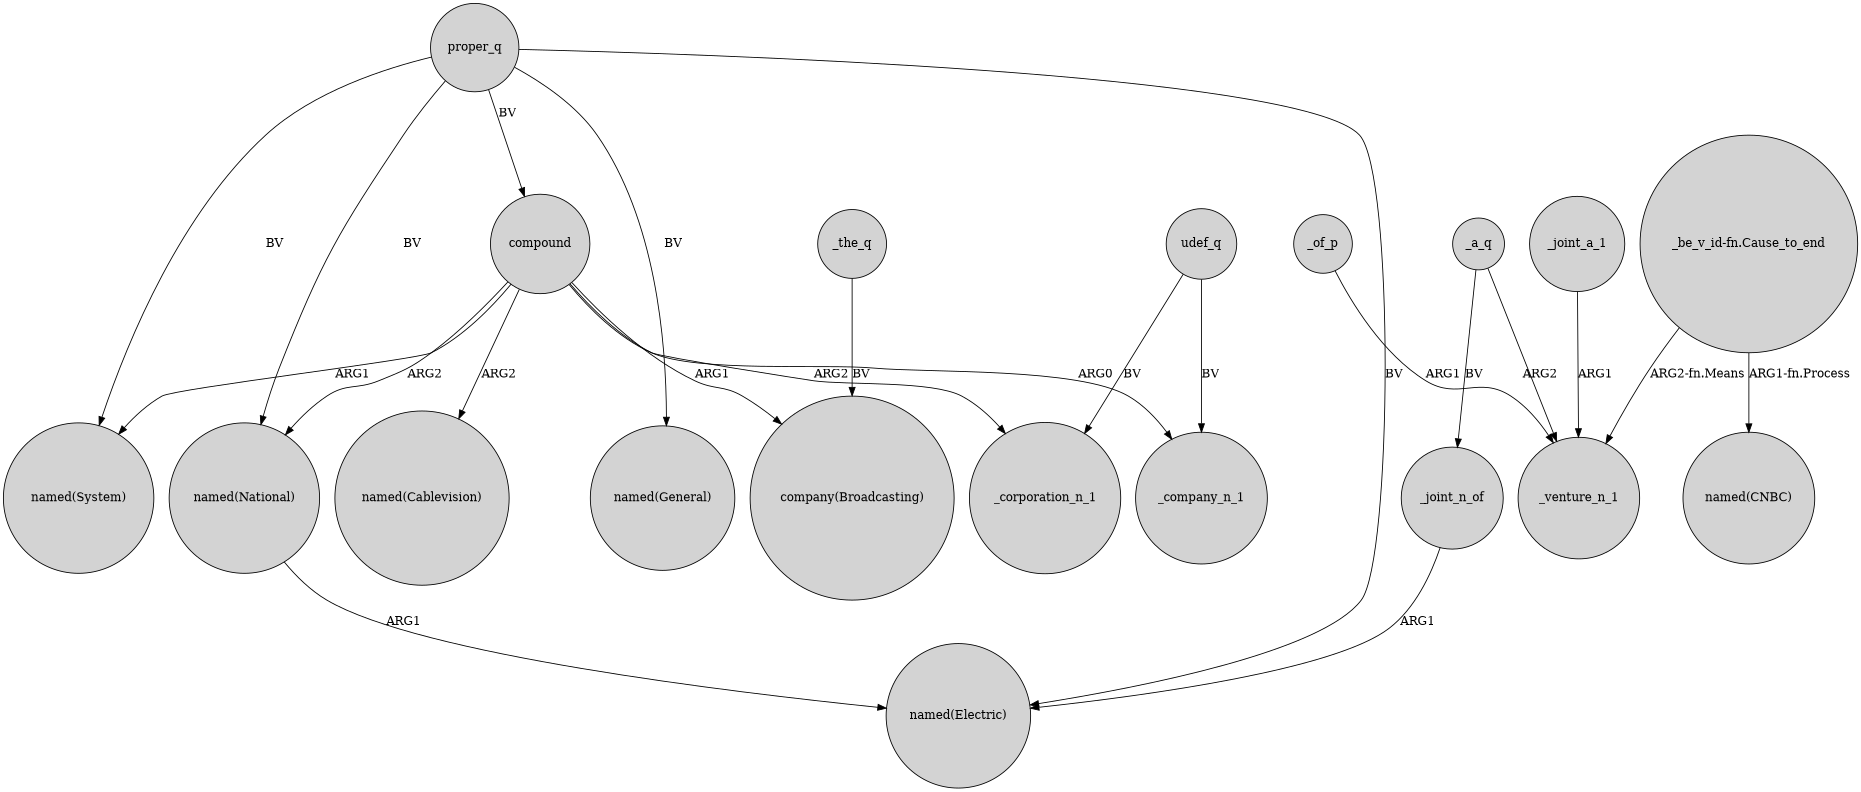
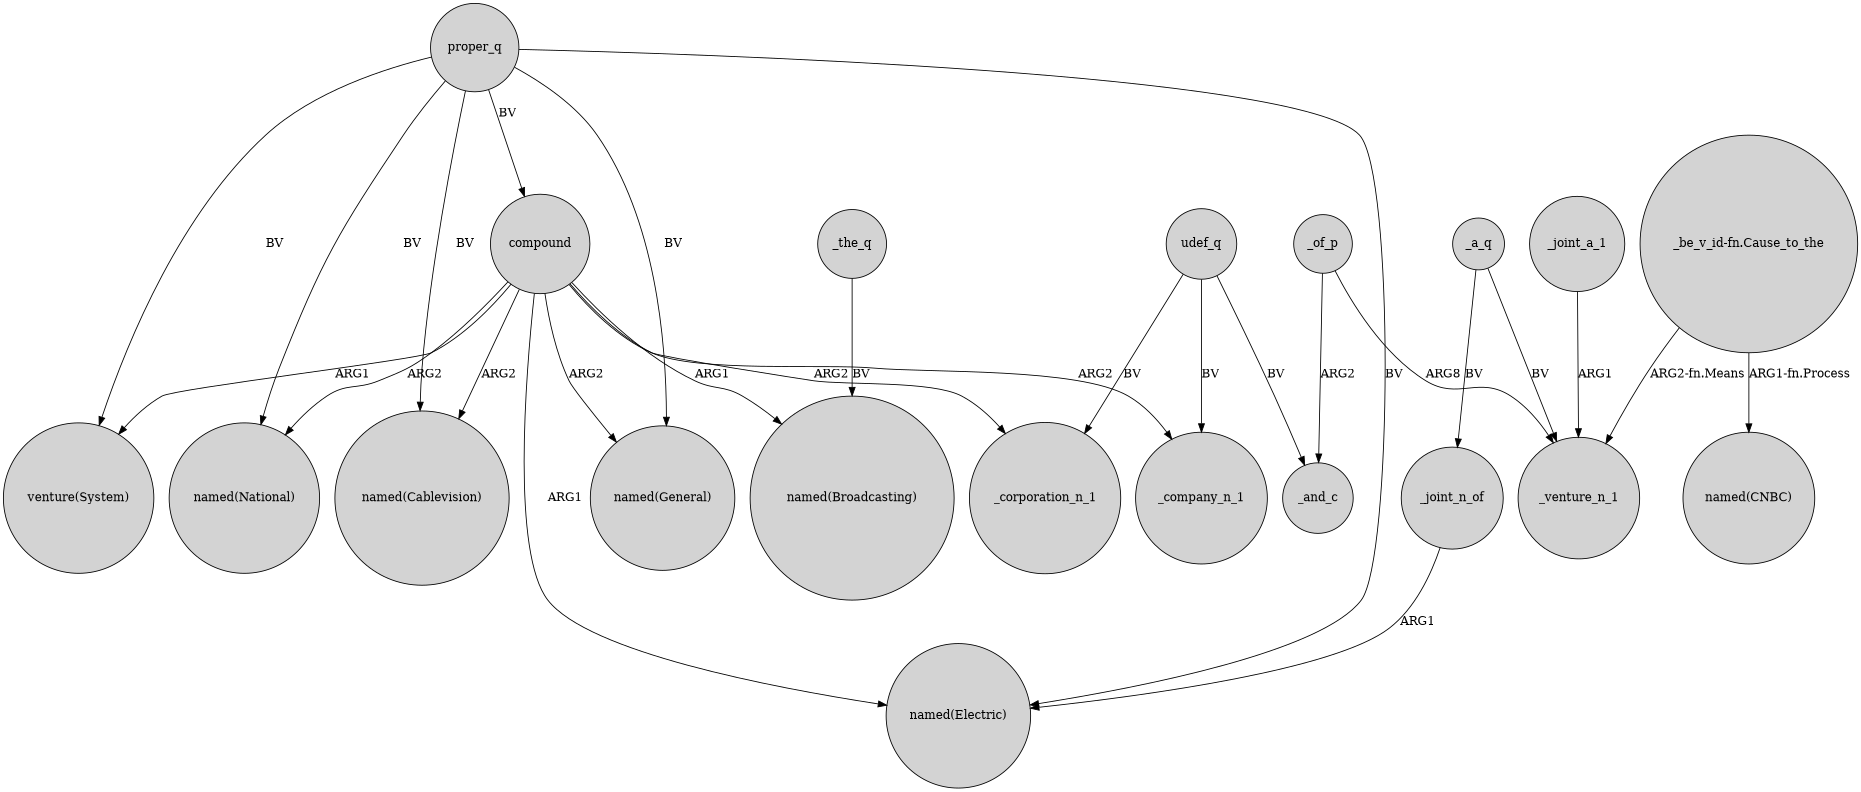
(1749, 244) -> (1749, 244)
none -> (437, 246)
none -> (565, 371)
(1096, 374) -> (1096, 374)
(1443, 374) -> (1443, 374)
(1540, 374) -> (1540, 374)
(79, 498) -> (79, 498)
(852, 498) -> (852, 498)
none -> (1318, 498)
(570, 666) -> (563, 613)
